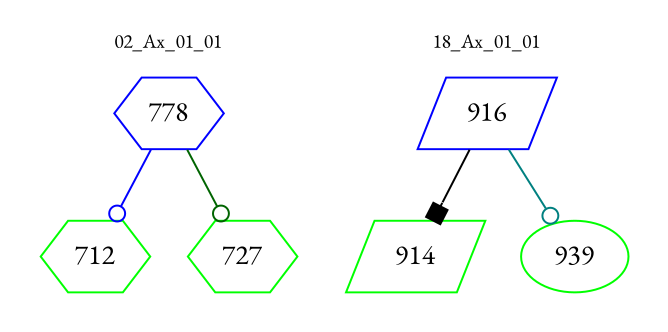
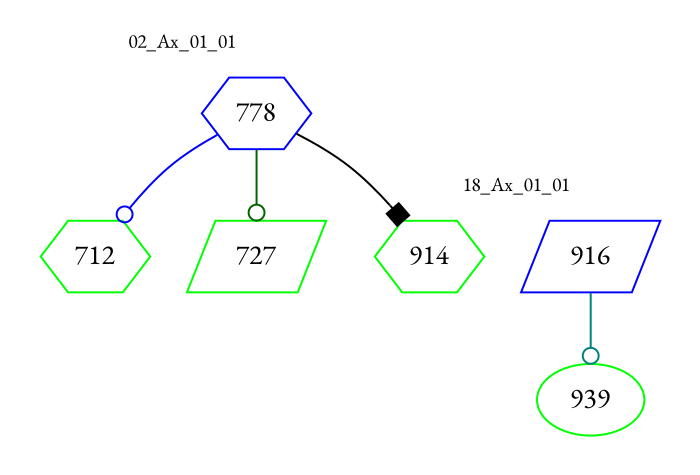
(456, 176) -> (330, 153)
(243, 257) -> (257, 257)
(416, 257) -> (430, 257)
